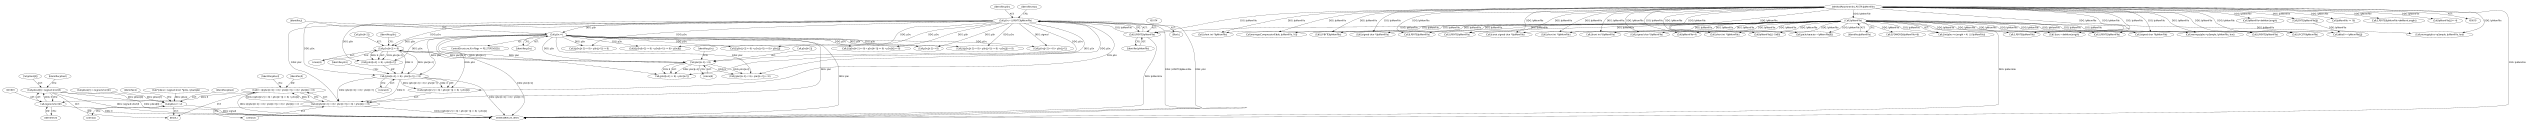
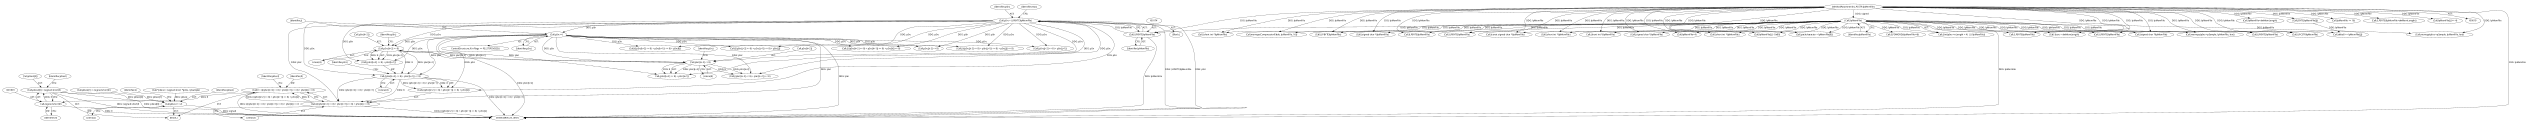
(1862, 14) -> (1862, 14)
(1042, 35) -> (1042, 35)
(589, 49) -> none
